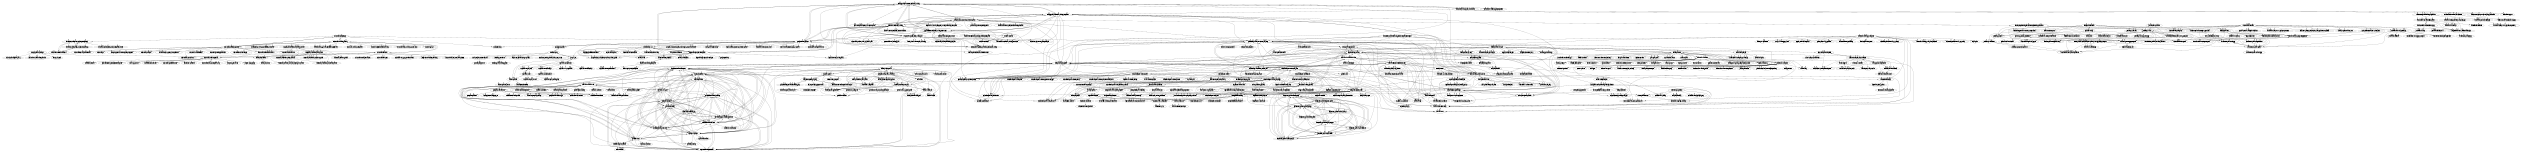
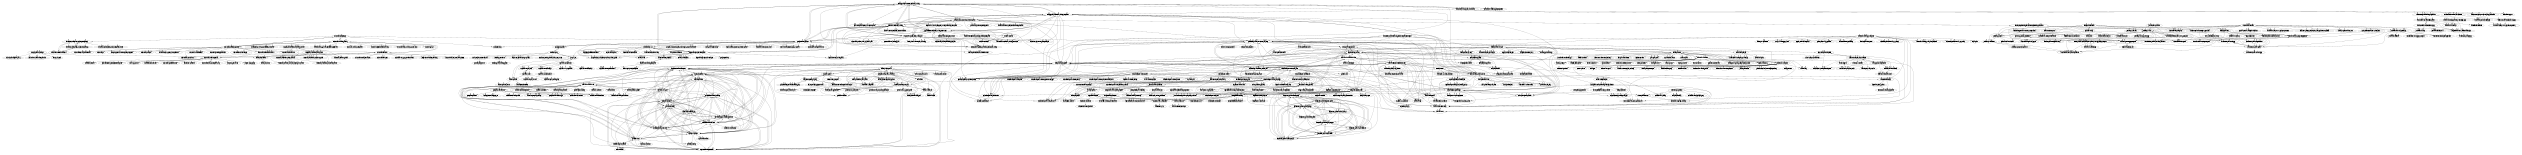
(2455, 20) -> (2455, 20)
(852, 90) -> (852, 90)
(597, 96) -> (597, 96)
